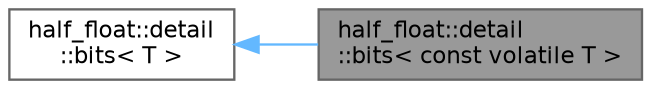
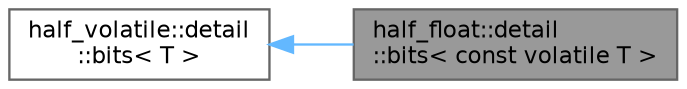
(122, 45) -> (139, 45)
